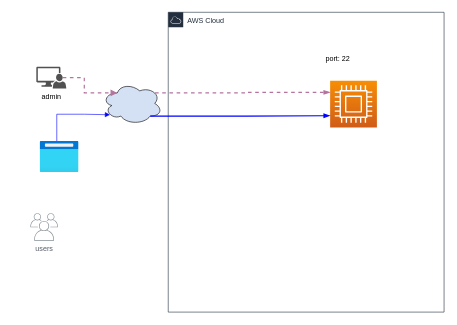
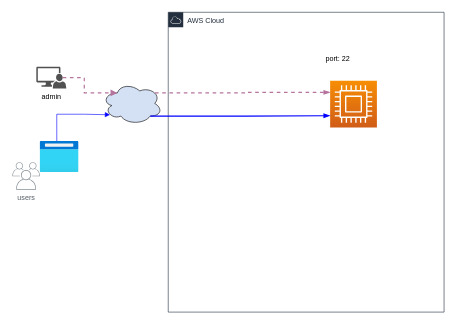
(44, 227) -> (26, 176)
